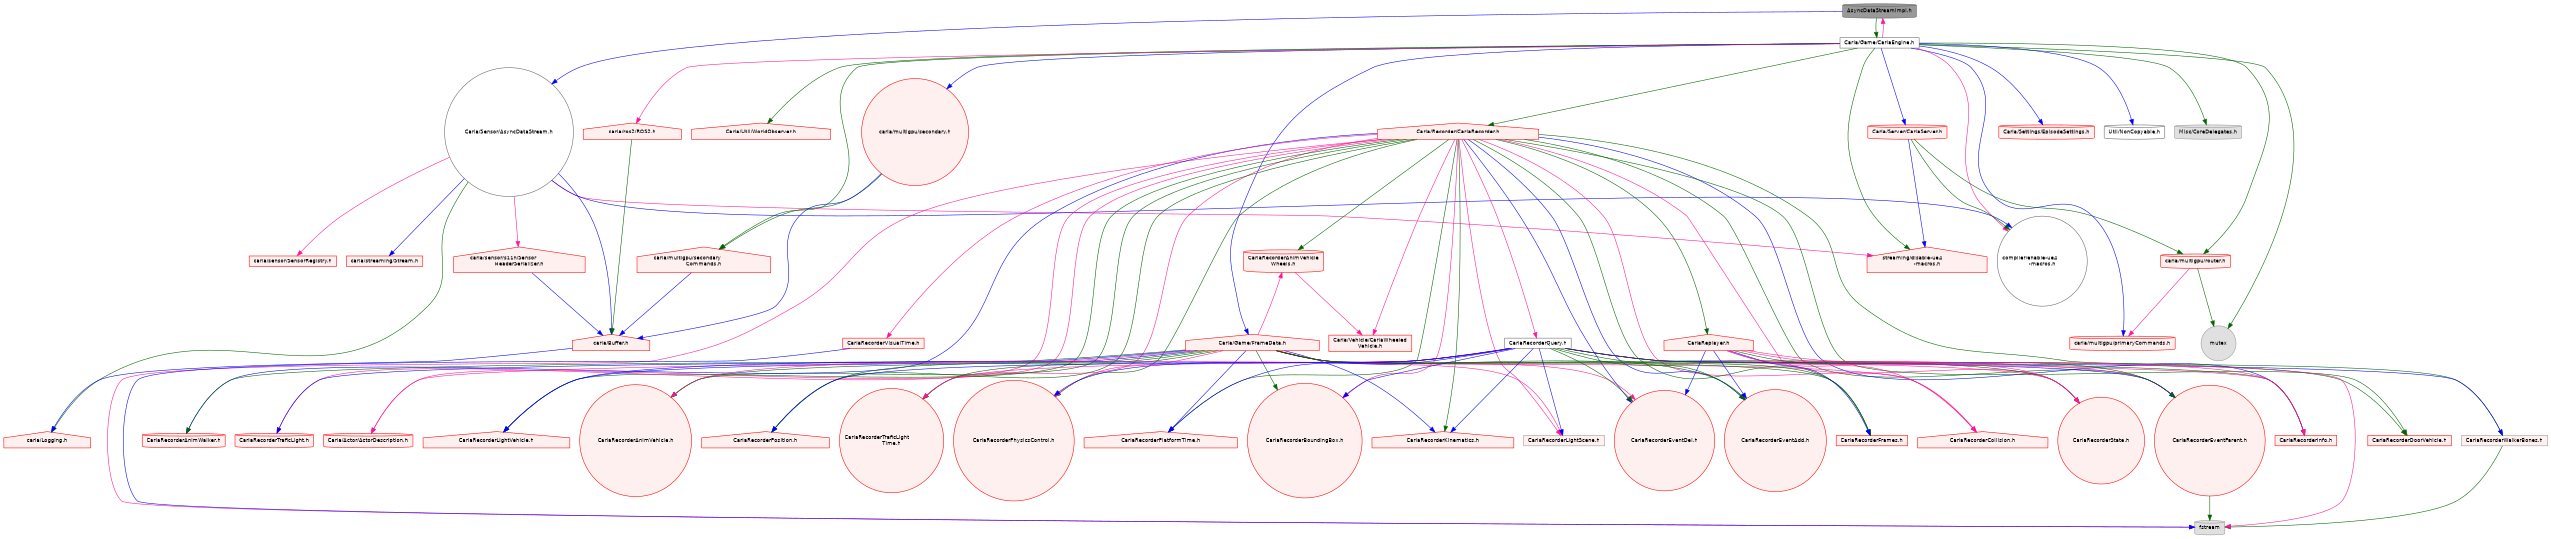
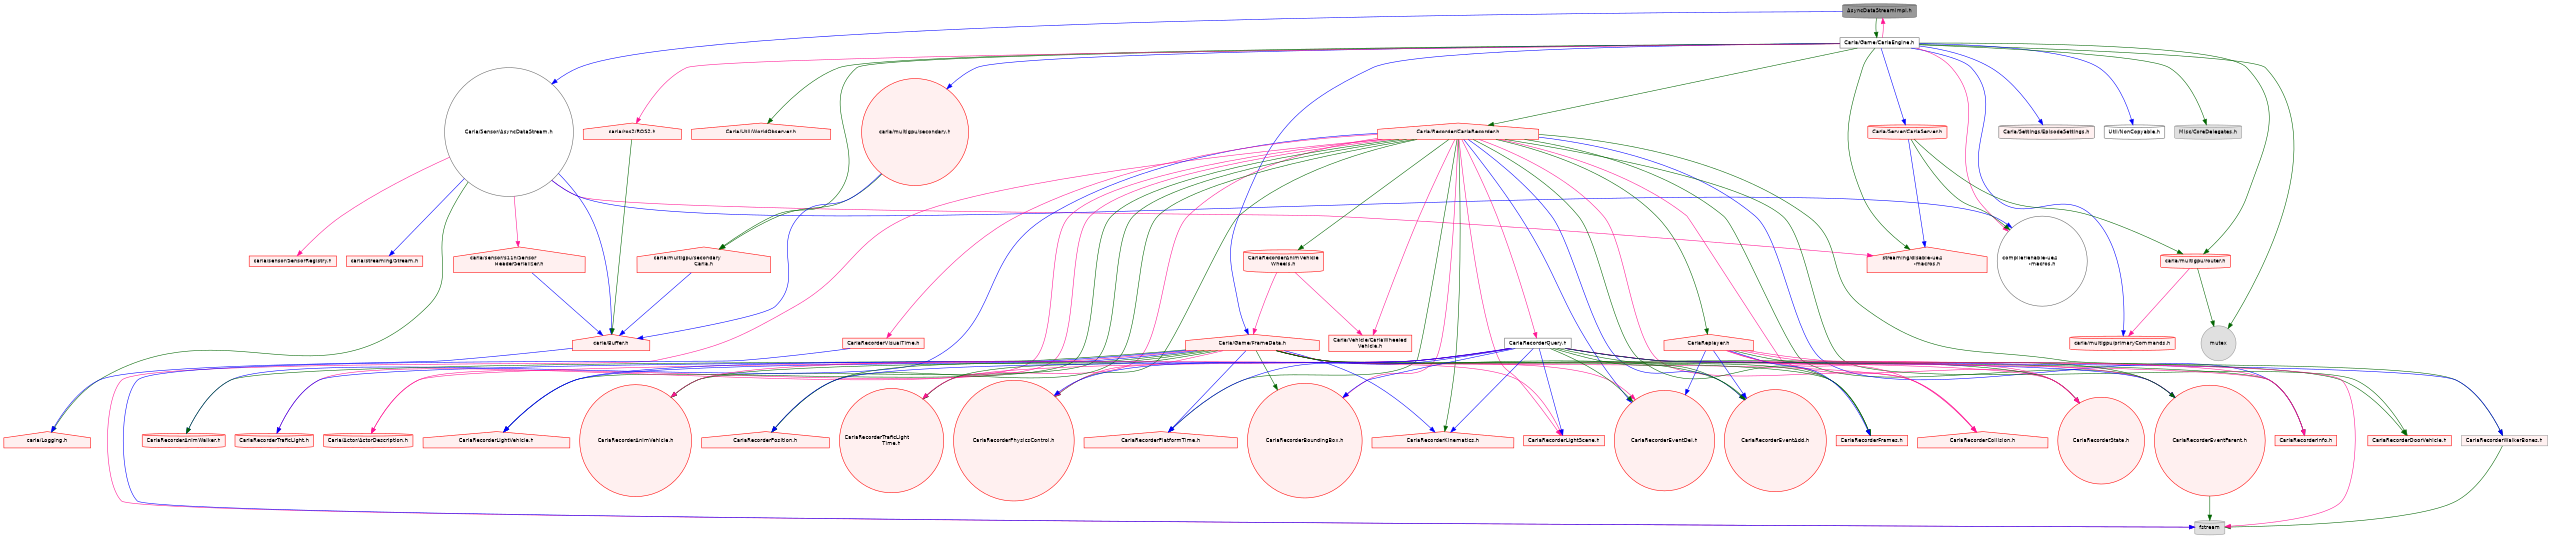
(2047, 132) -> (2047, 132)
(704, 261) -> (704, 261)
(1270, 307) -> (1265, 300)
(1564, 441) -> (1564, 441)
